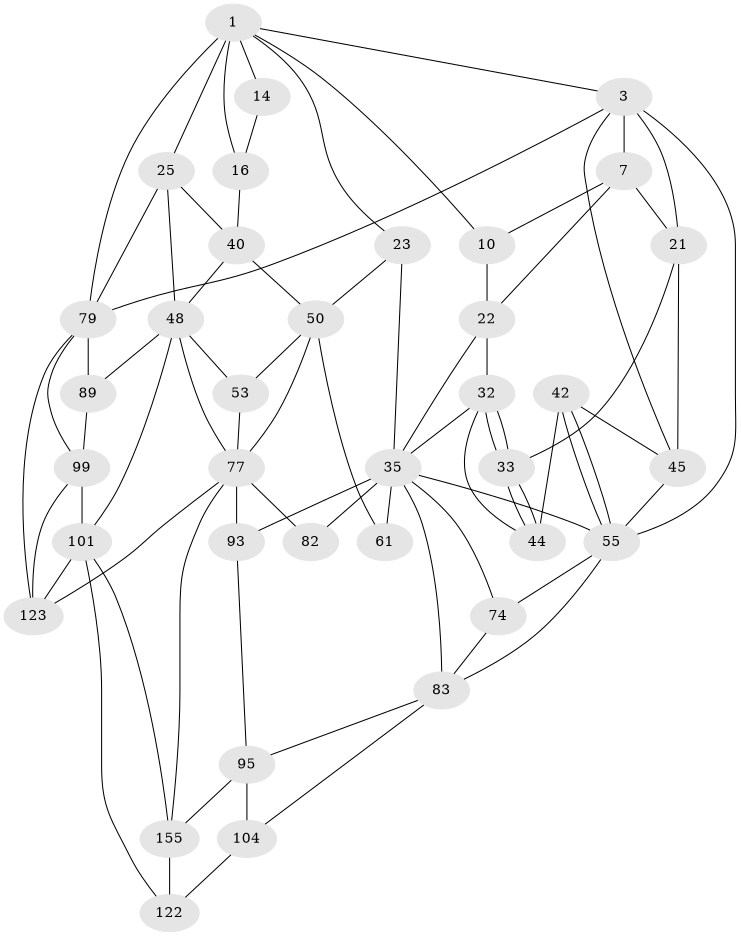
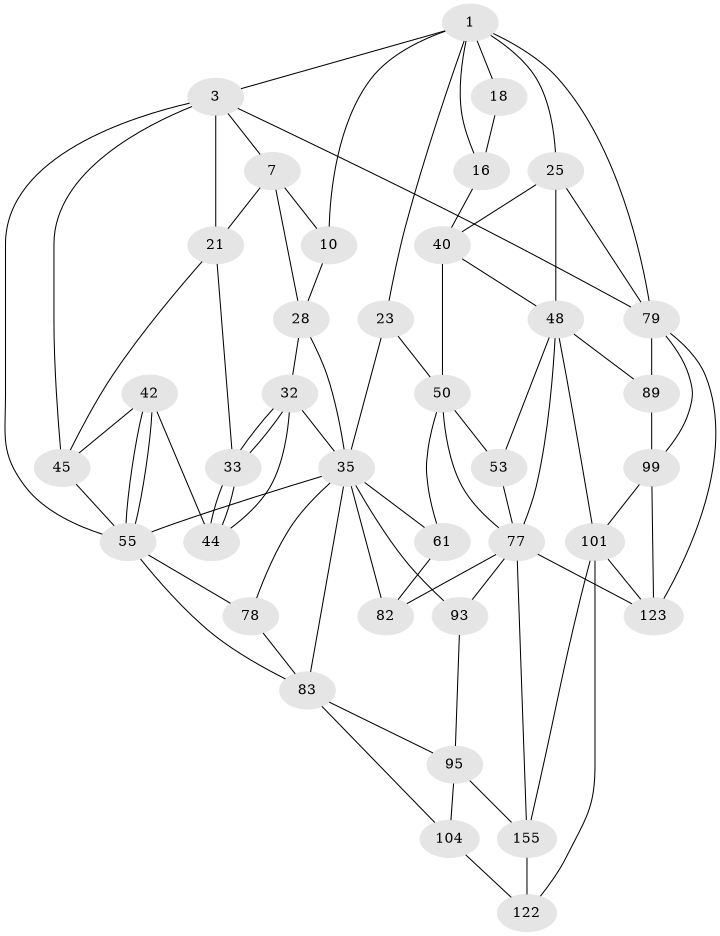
(262, 97) -> (499, 97)
(487, 319) -> (301, 319)
none -> (413, 580)
(498, 616) -> (251, 616)
